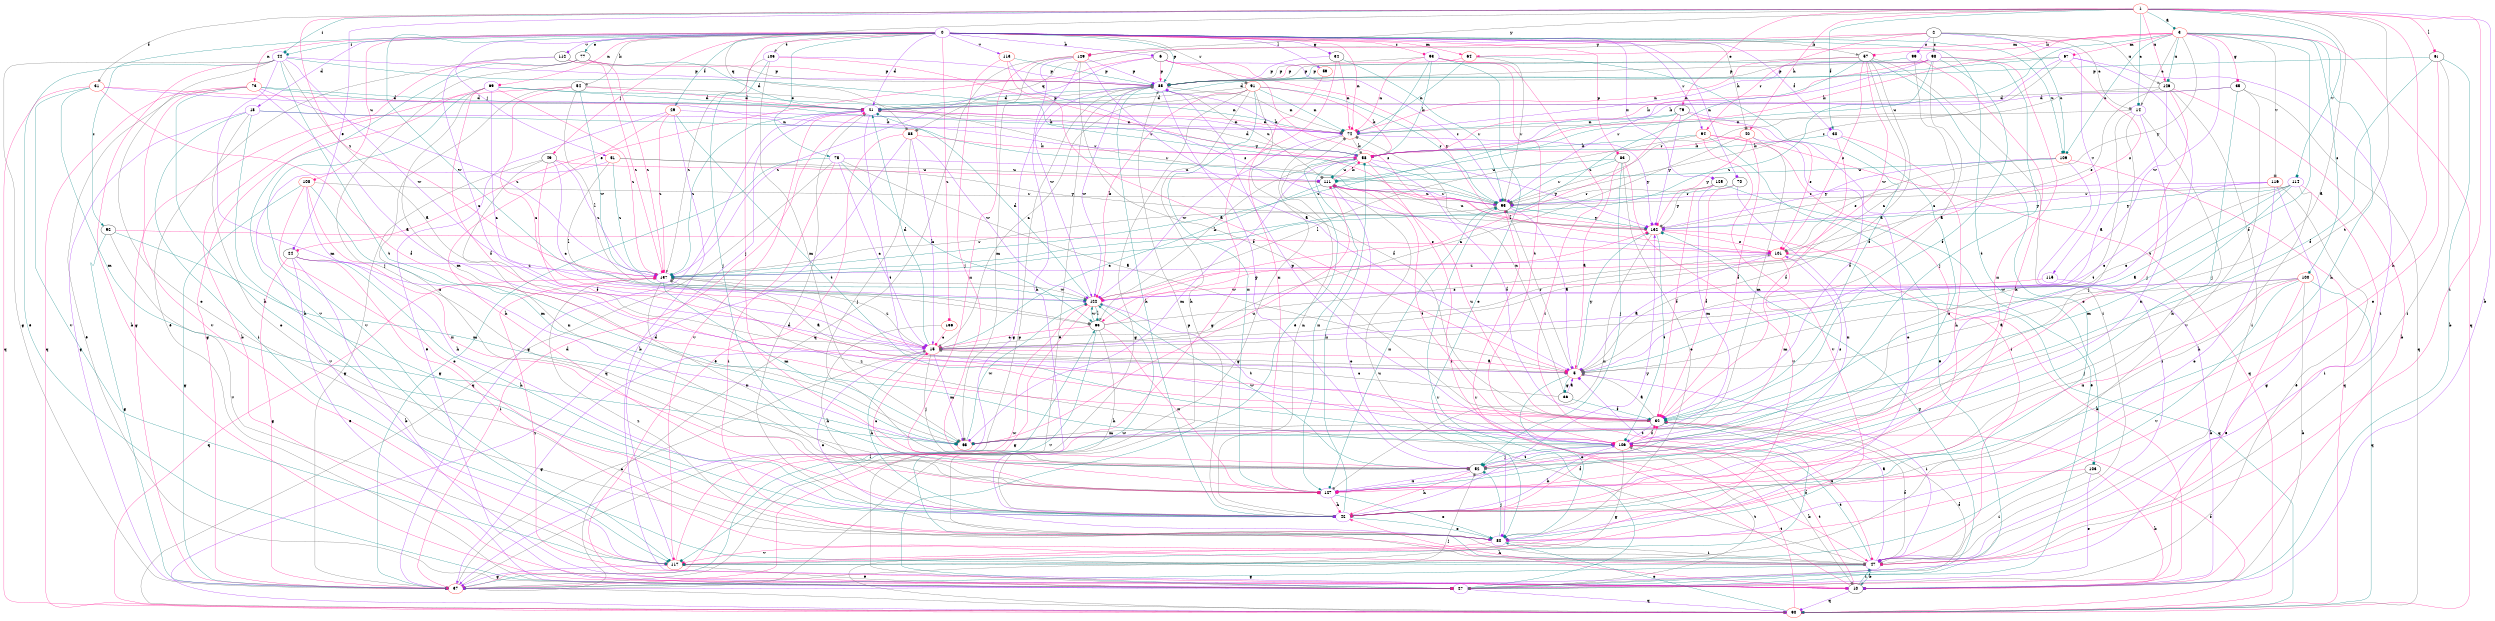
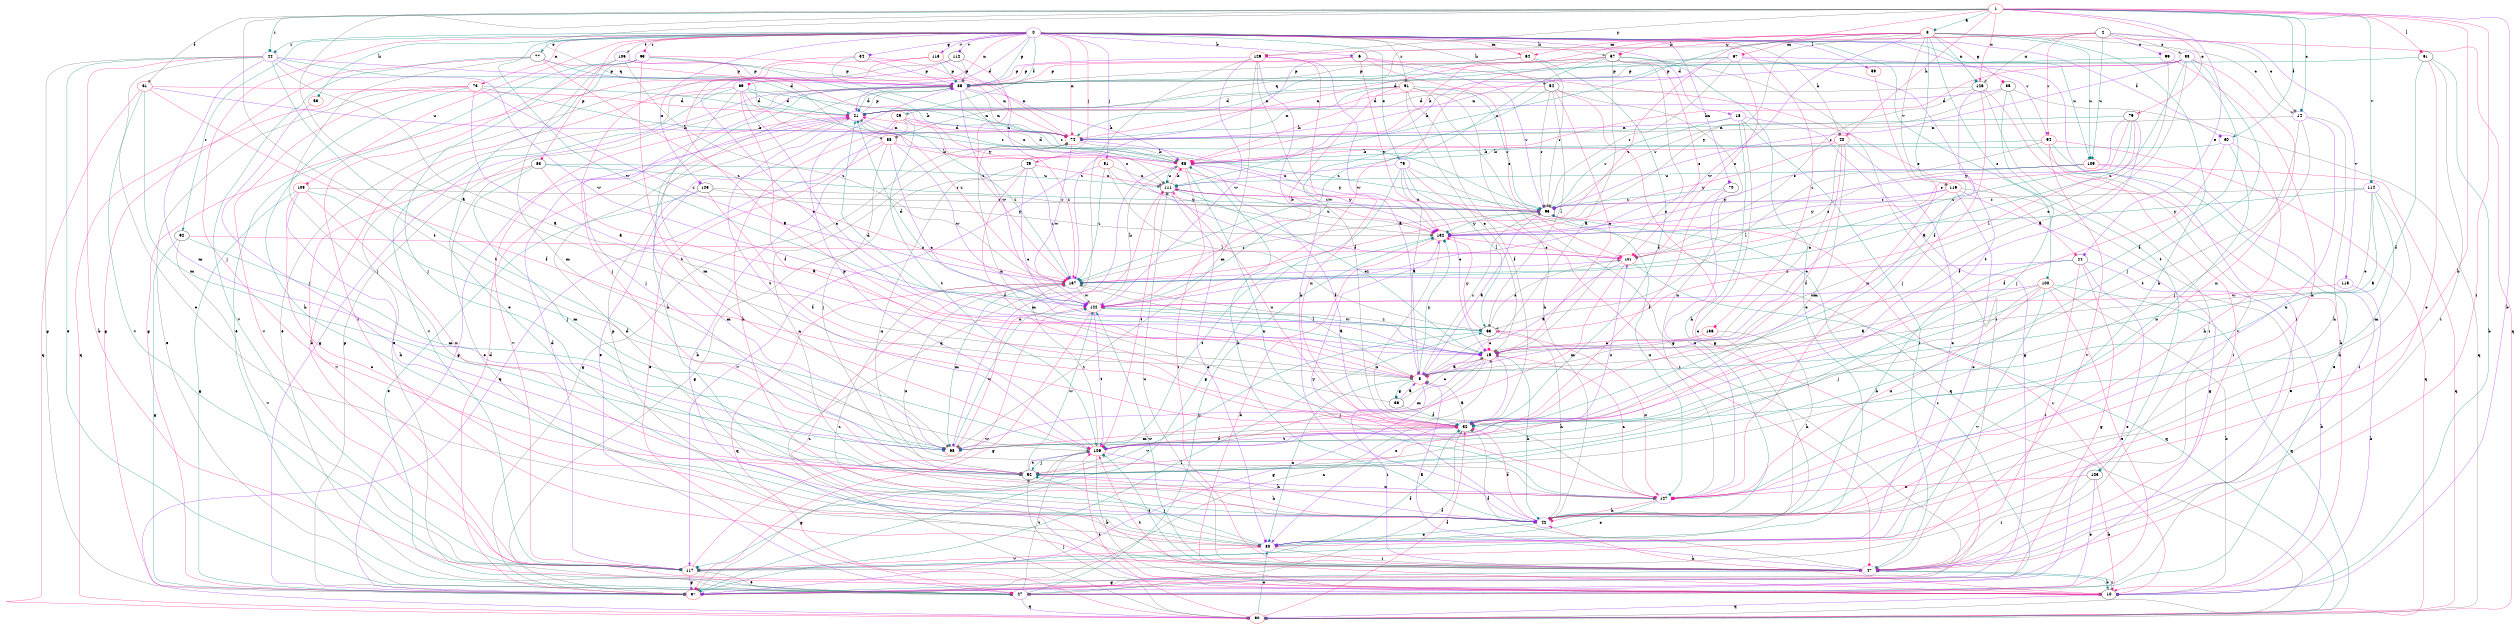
none -> (316, 101)
(1248, 277) -> none
(2229, 457) -> none
(1752, 488) -> (1129, 570)
